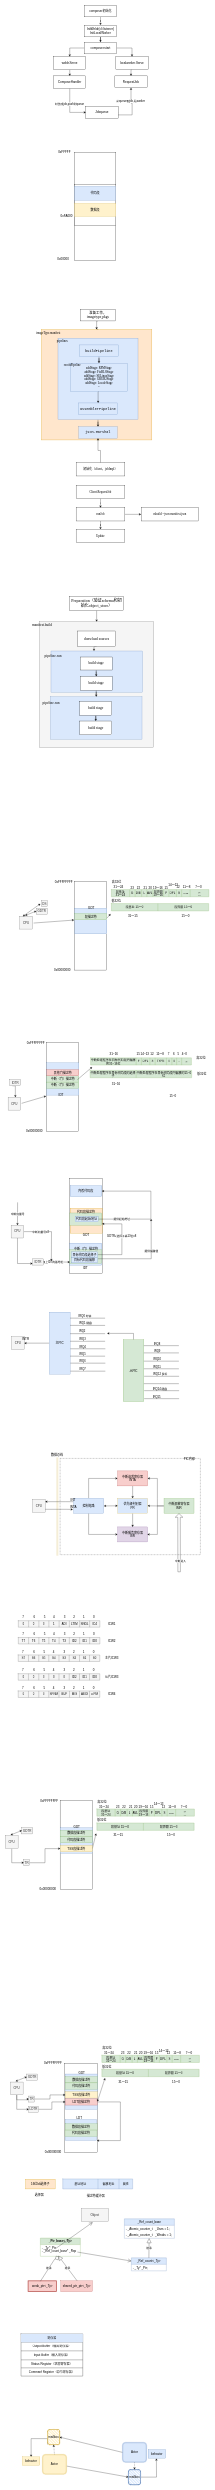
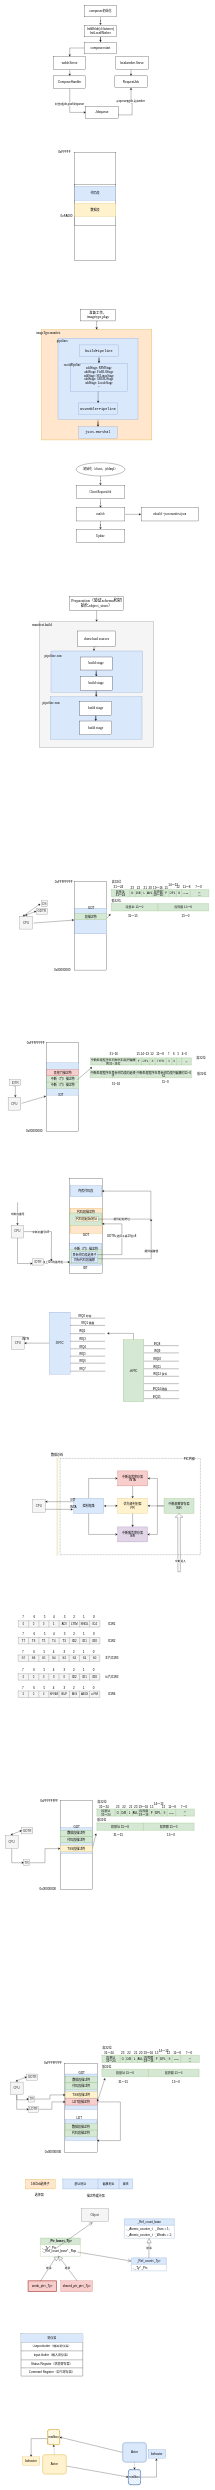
(132, 53) -> none
(63, 259) -> none
(98, 441) -> (100, 481)
(100, 469) -> (100, 469)
(173, 1096) -> (165, 1082)
(86, 1219) -> (86, 1219)
(85, 1323) -> (88, 1323)
(132, 1506) -> (132, 1506)
(54, 2259) -> (54, 2259)
